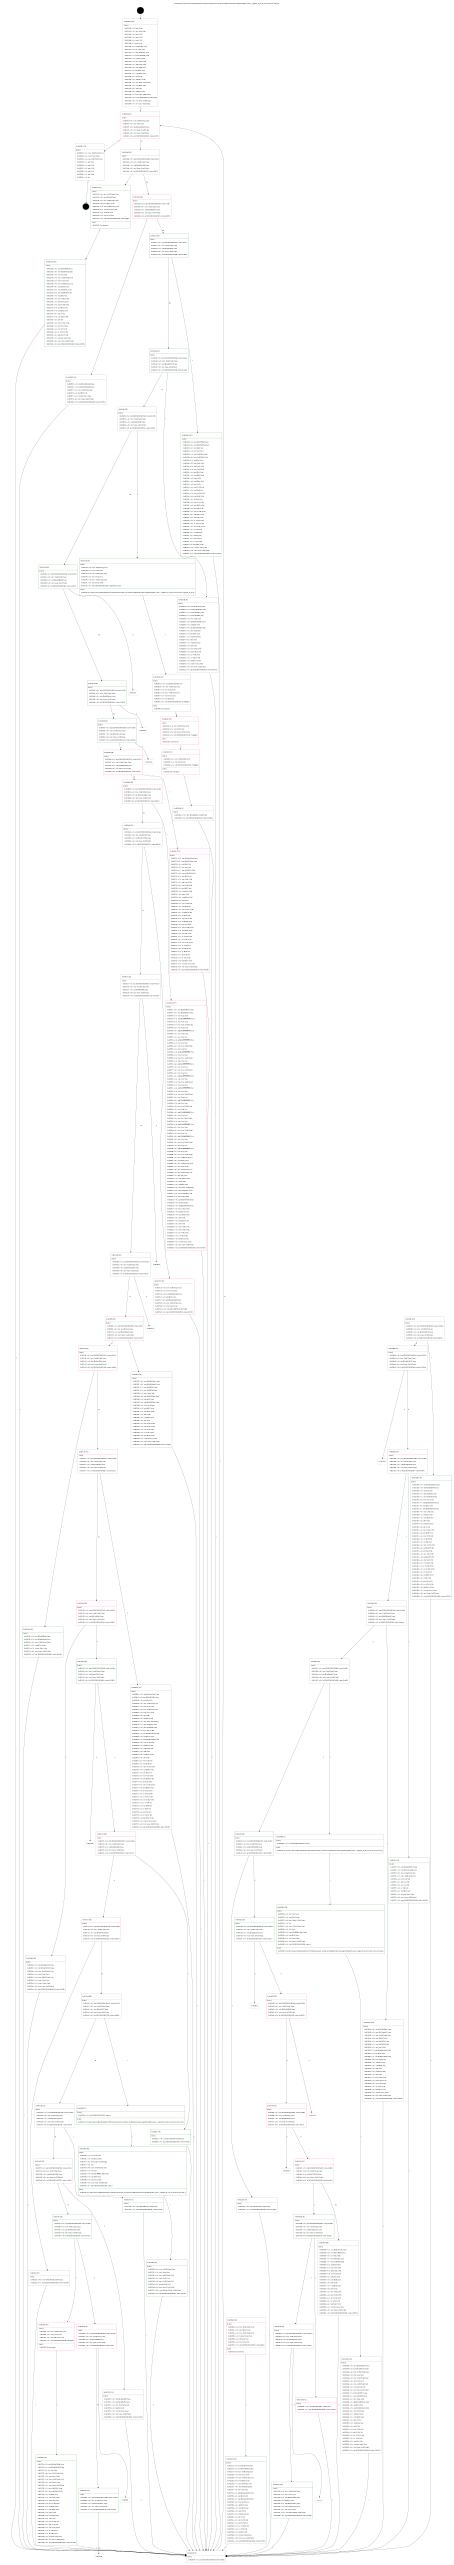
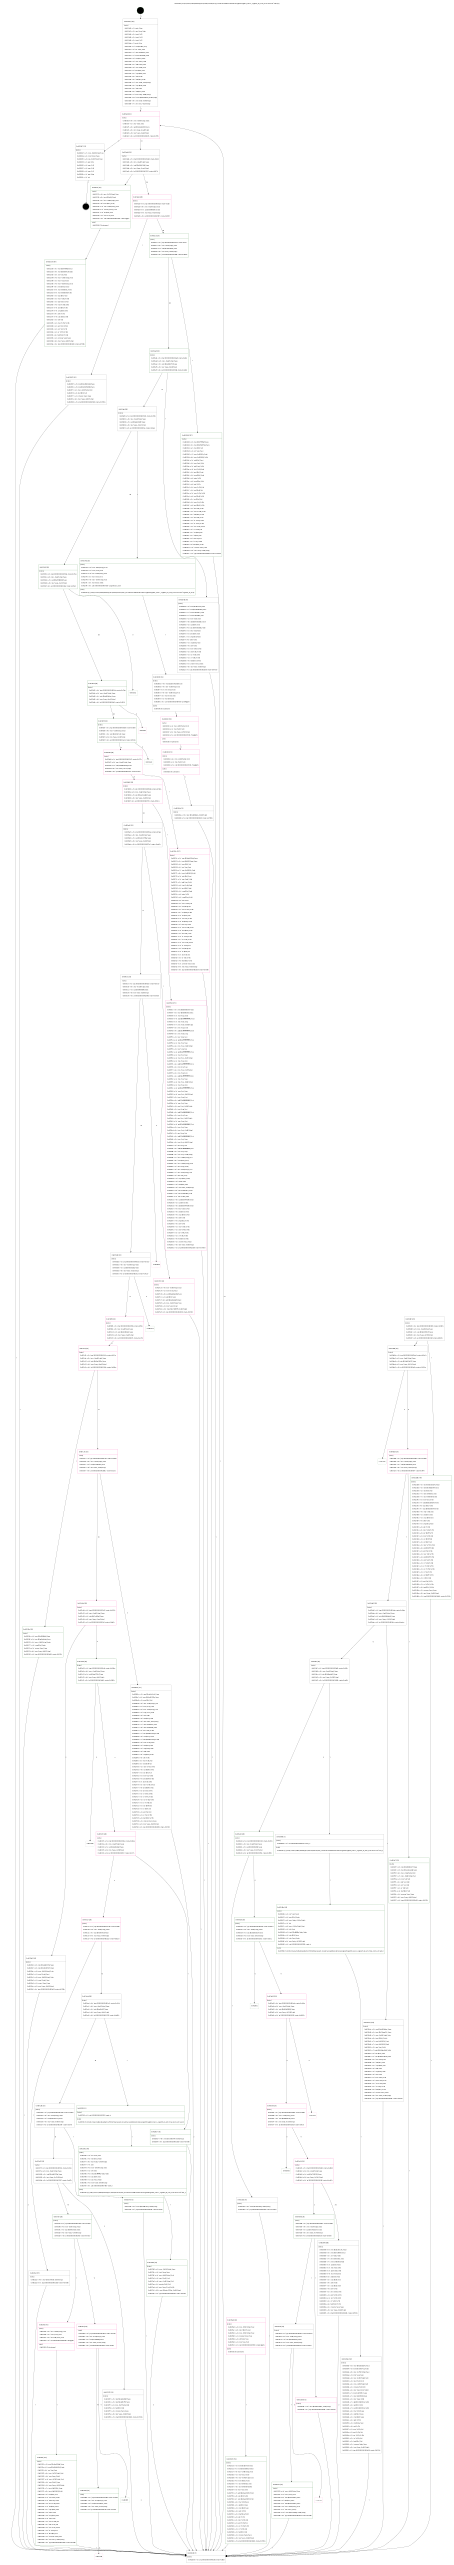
(151, 1410) -> none
